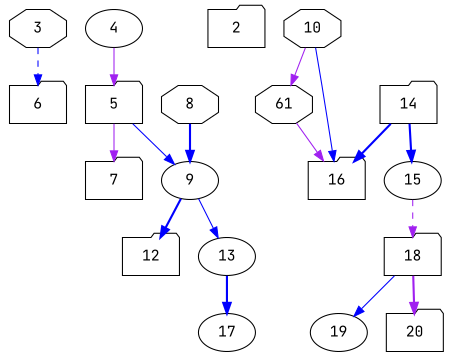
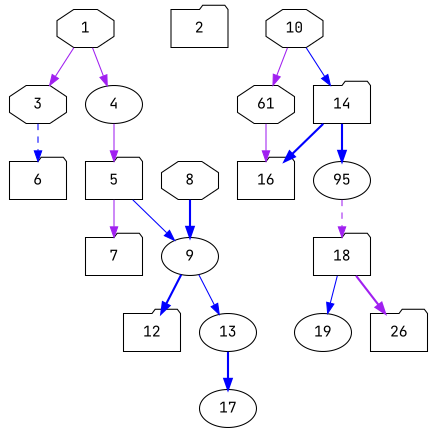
none -> (86, 28)
(324, 99) -> (315, 62)
(413, 180) -> (342, 180)
(415, 332) -> (399, 332)
